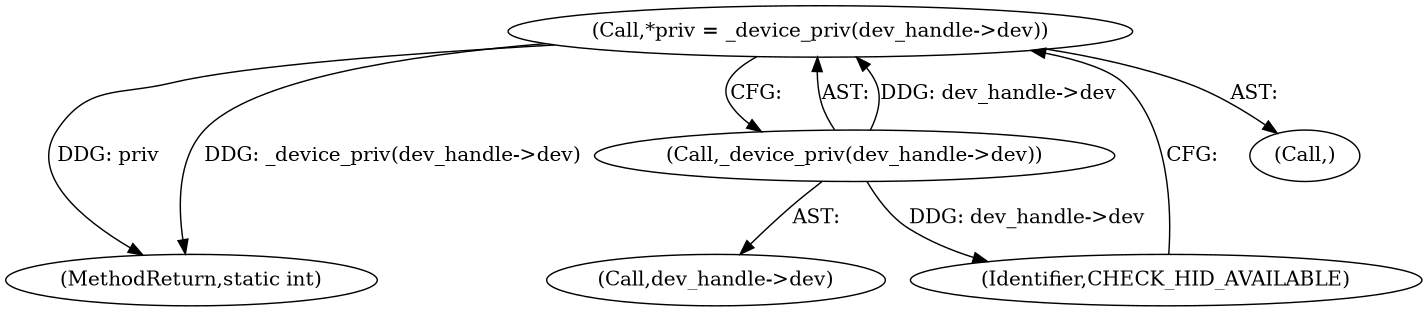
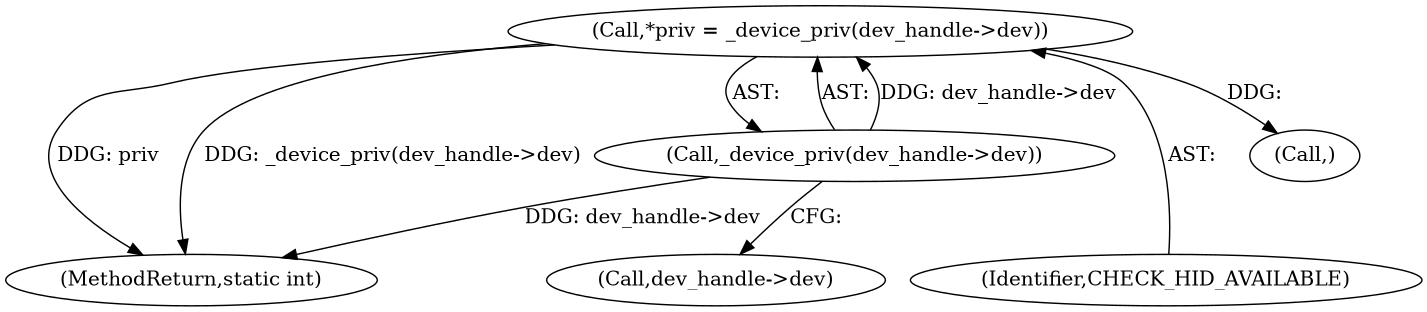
(760, 94) -> (760, 94)
(1258, 94) -> (1258, 94)
(1195, 156) -> (1195, 156)
(820, 218) -> (820, 218)
(912, 230) -> (502, 211)
